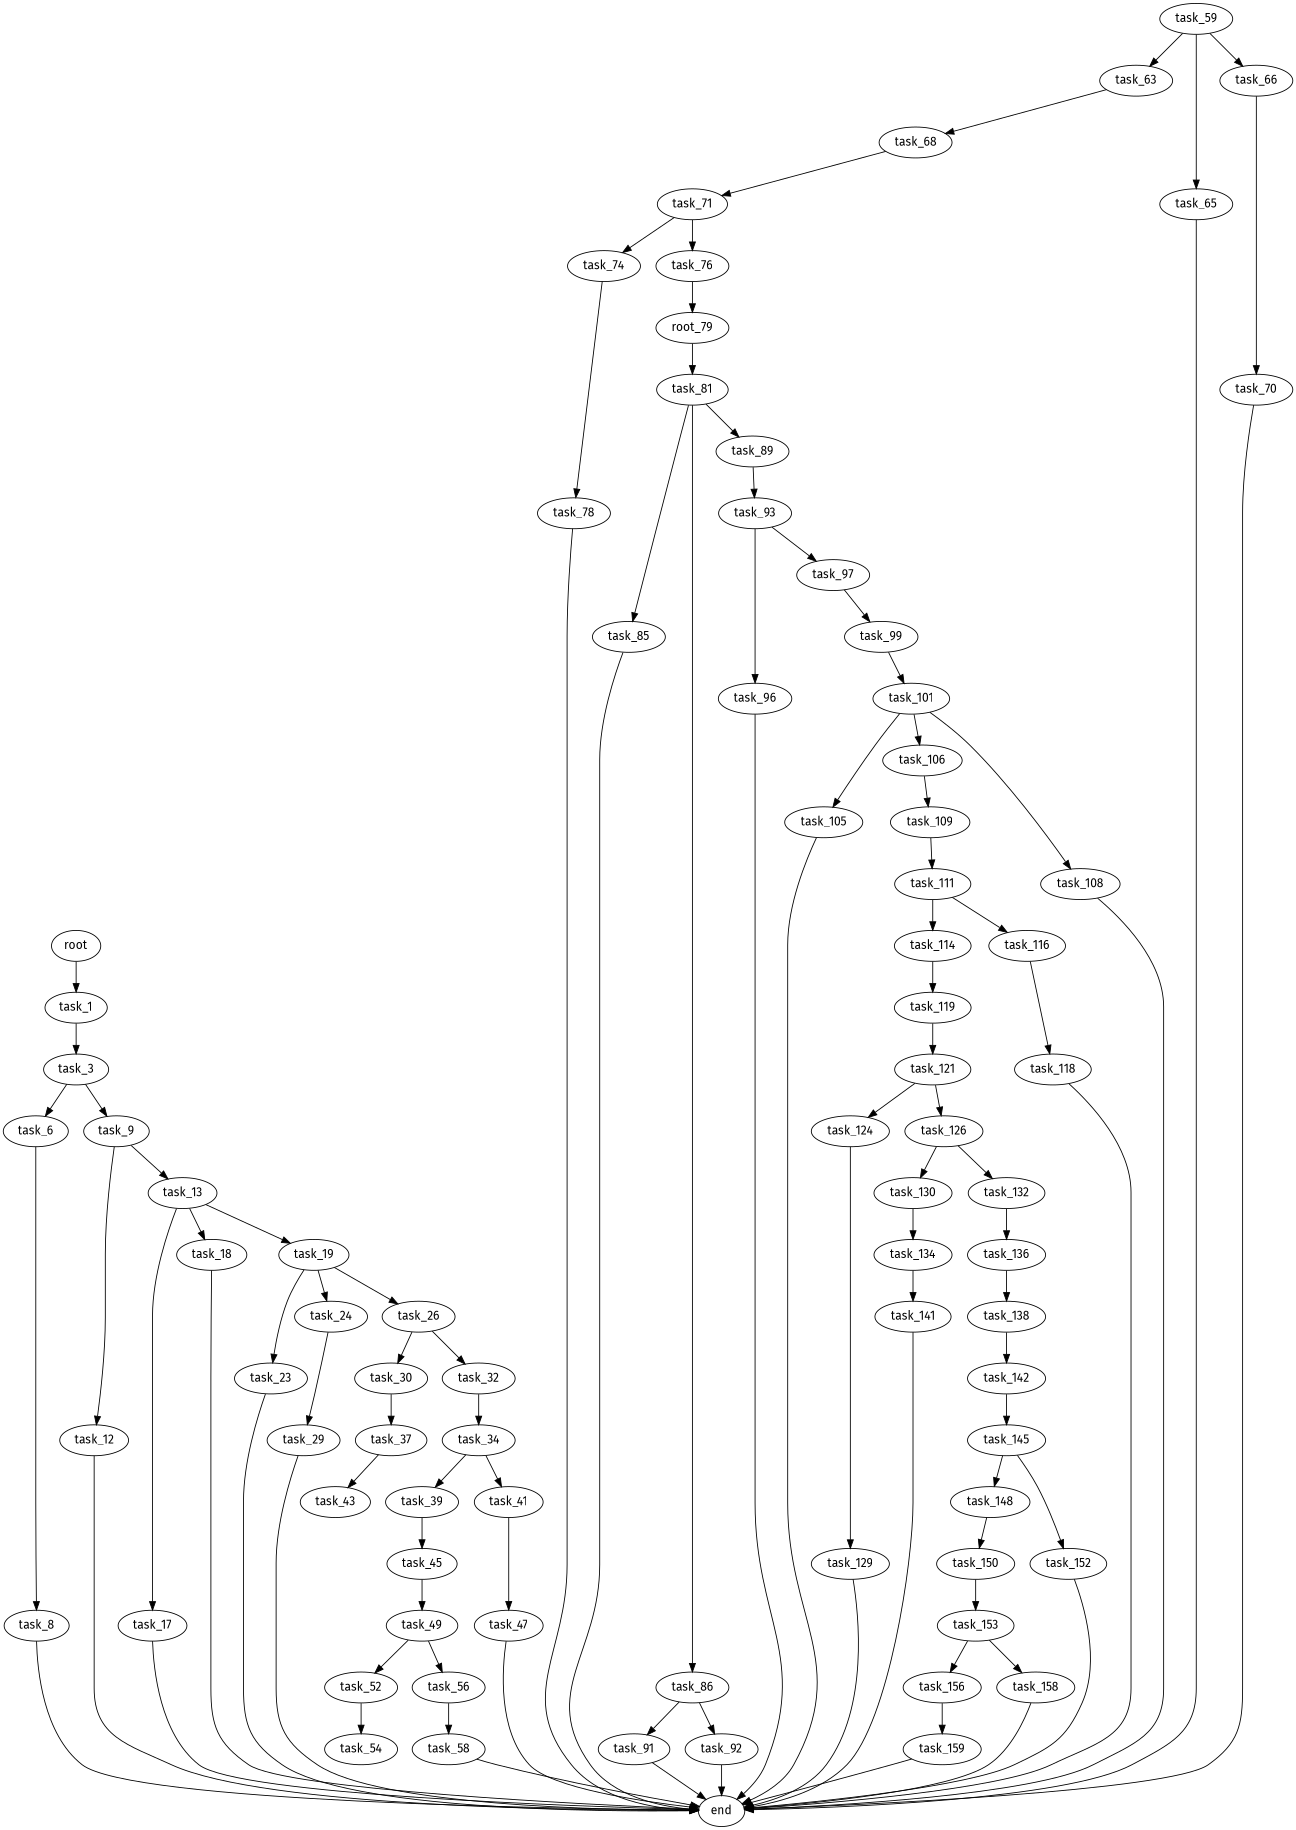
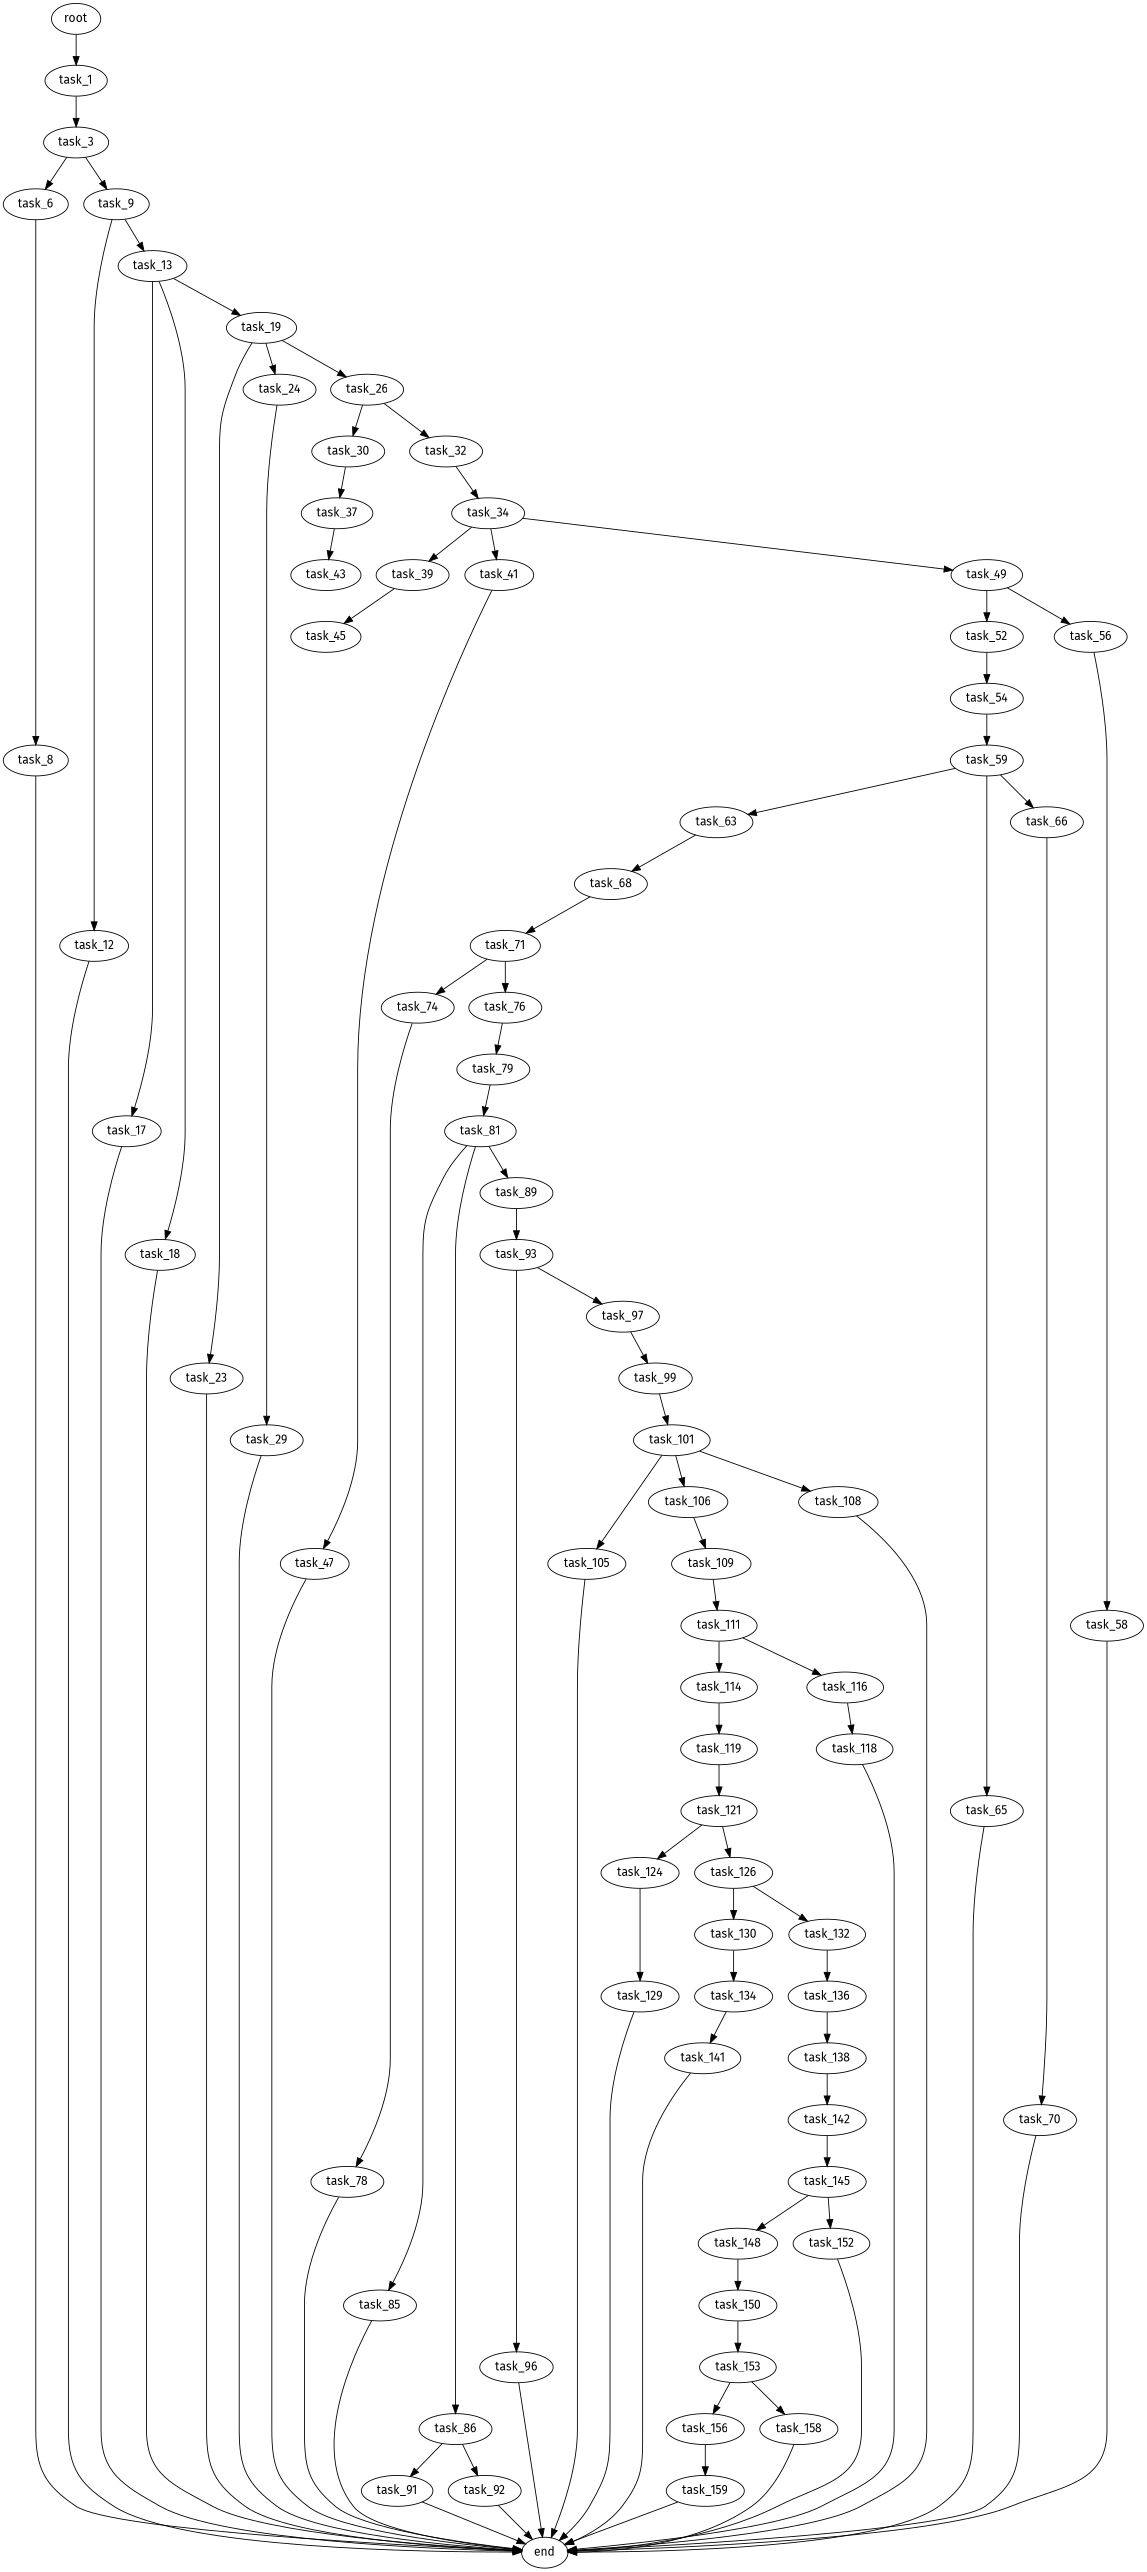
(692, 328) -> (493, 1069)
none -> (987, 725)
(422, 1591) -> (733, 544)
